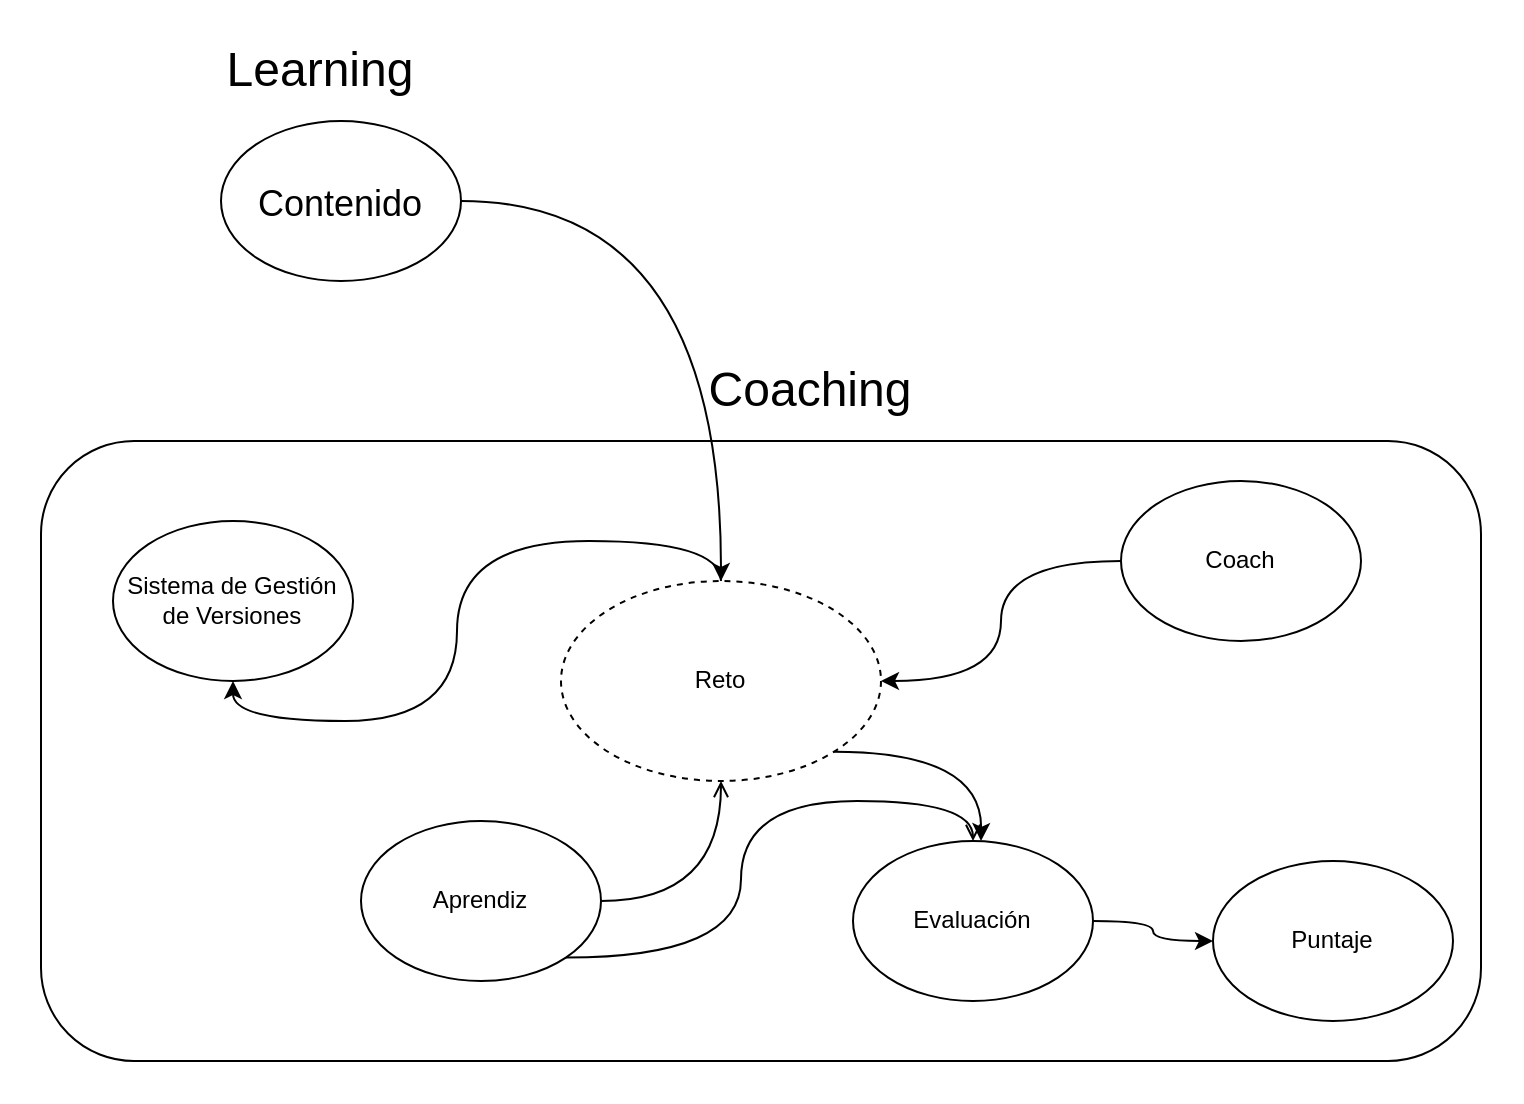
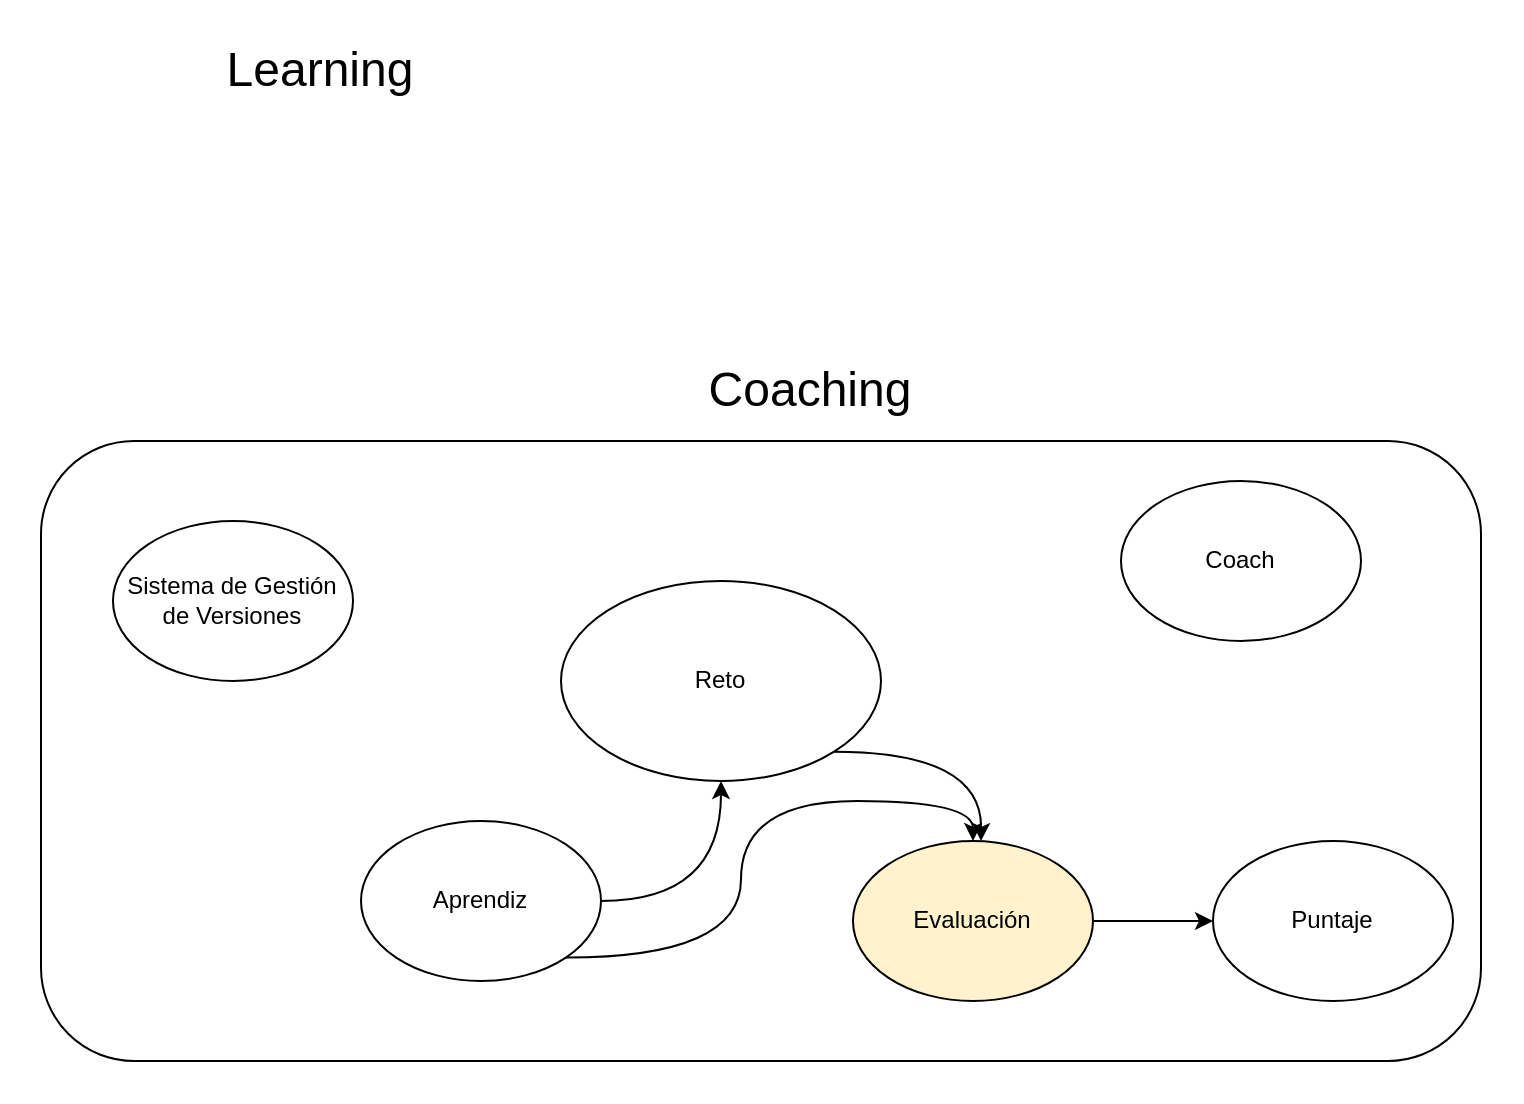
(341, 201) -> none
(672, 320) -> none
(459, 610) -> none
(1002, 615) -> none
(721, 681) -> (721, 681)
(944, 810) -> (944, 808)
(705, 853) -> (705, 857)
(973, 921) -> (973, 921)
(1333, 941) -> (1333, 921)
